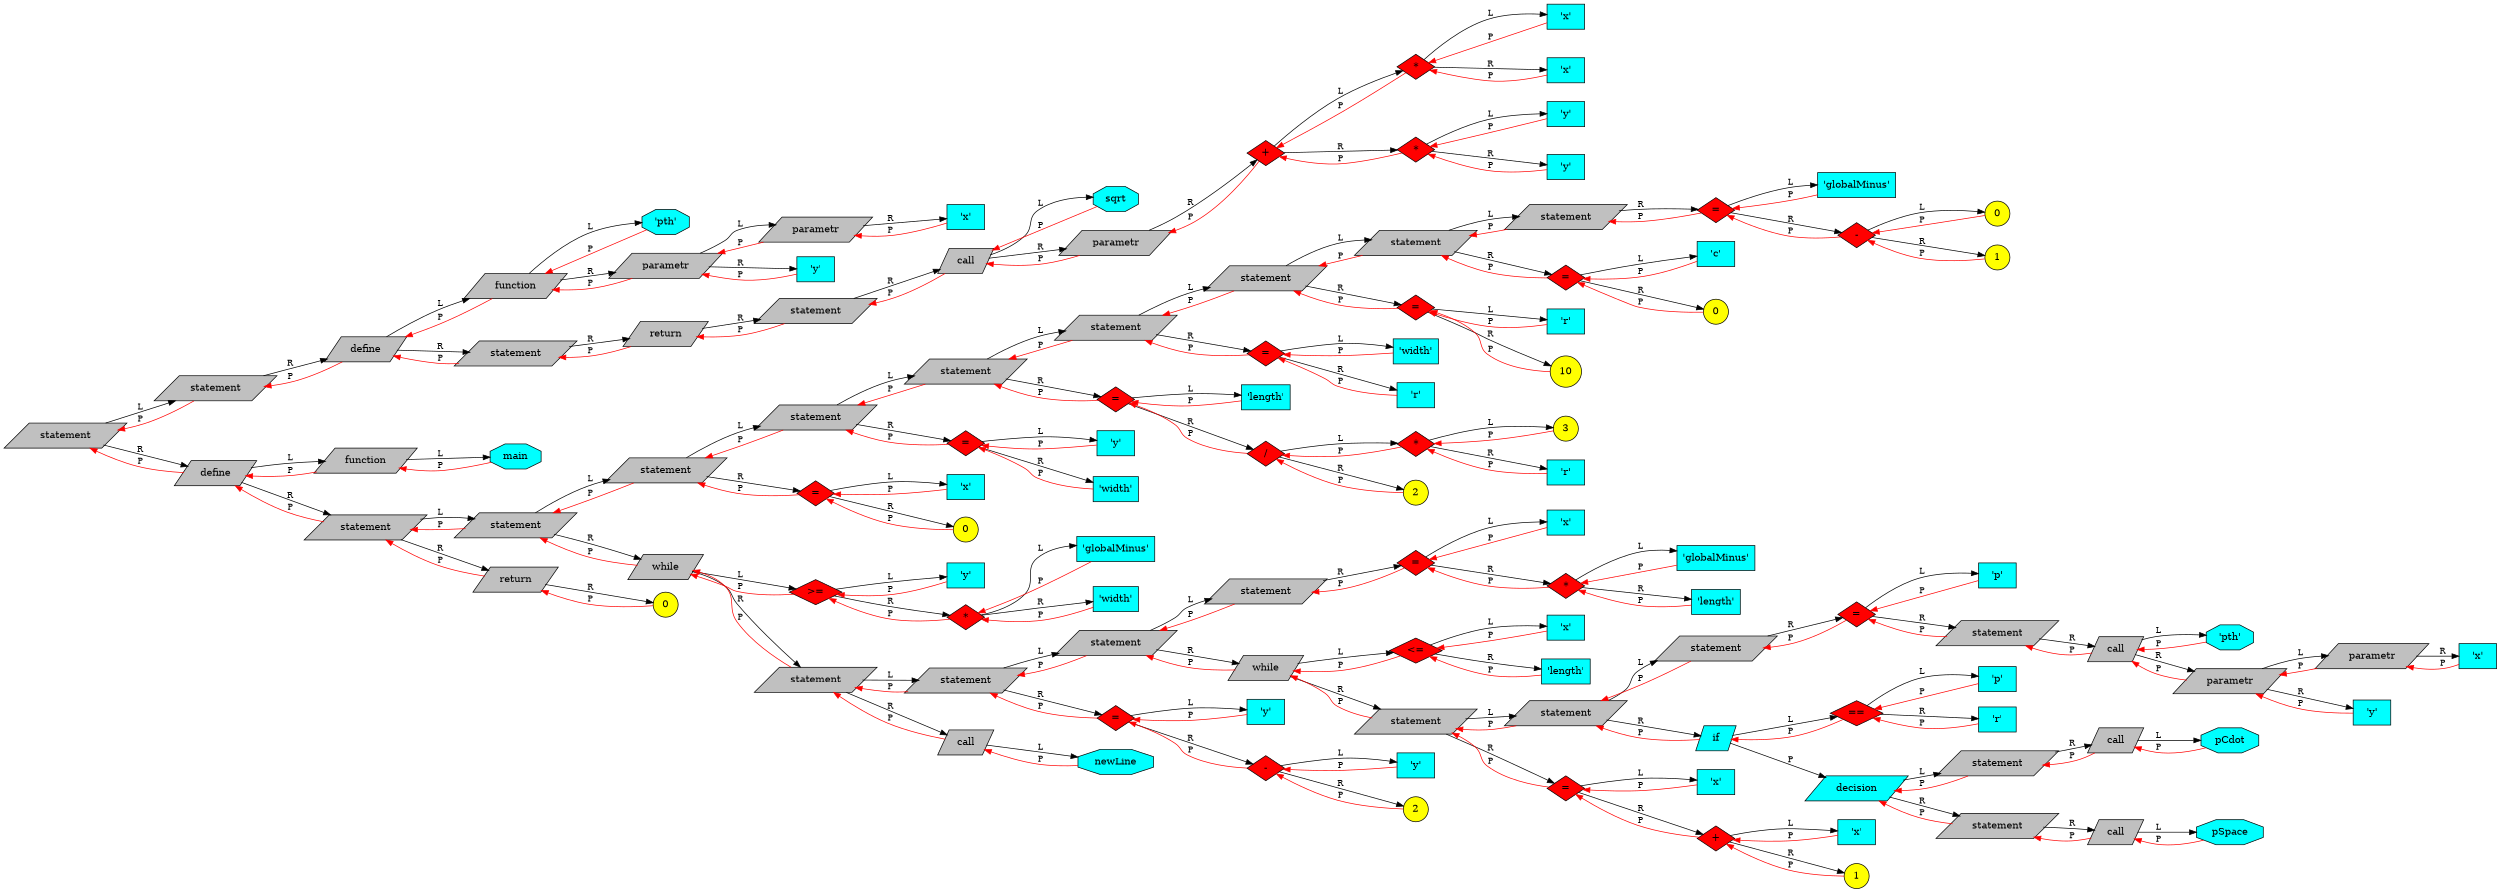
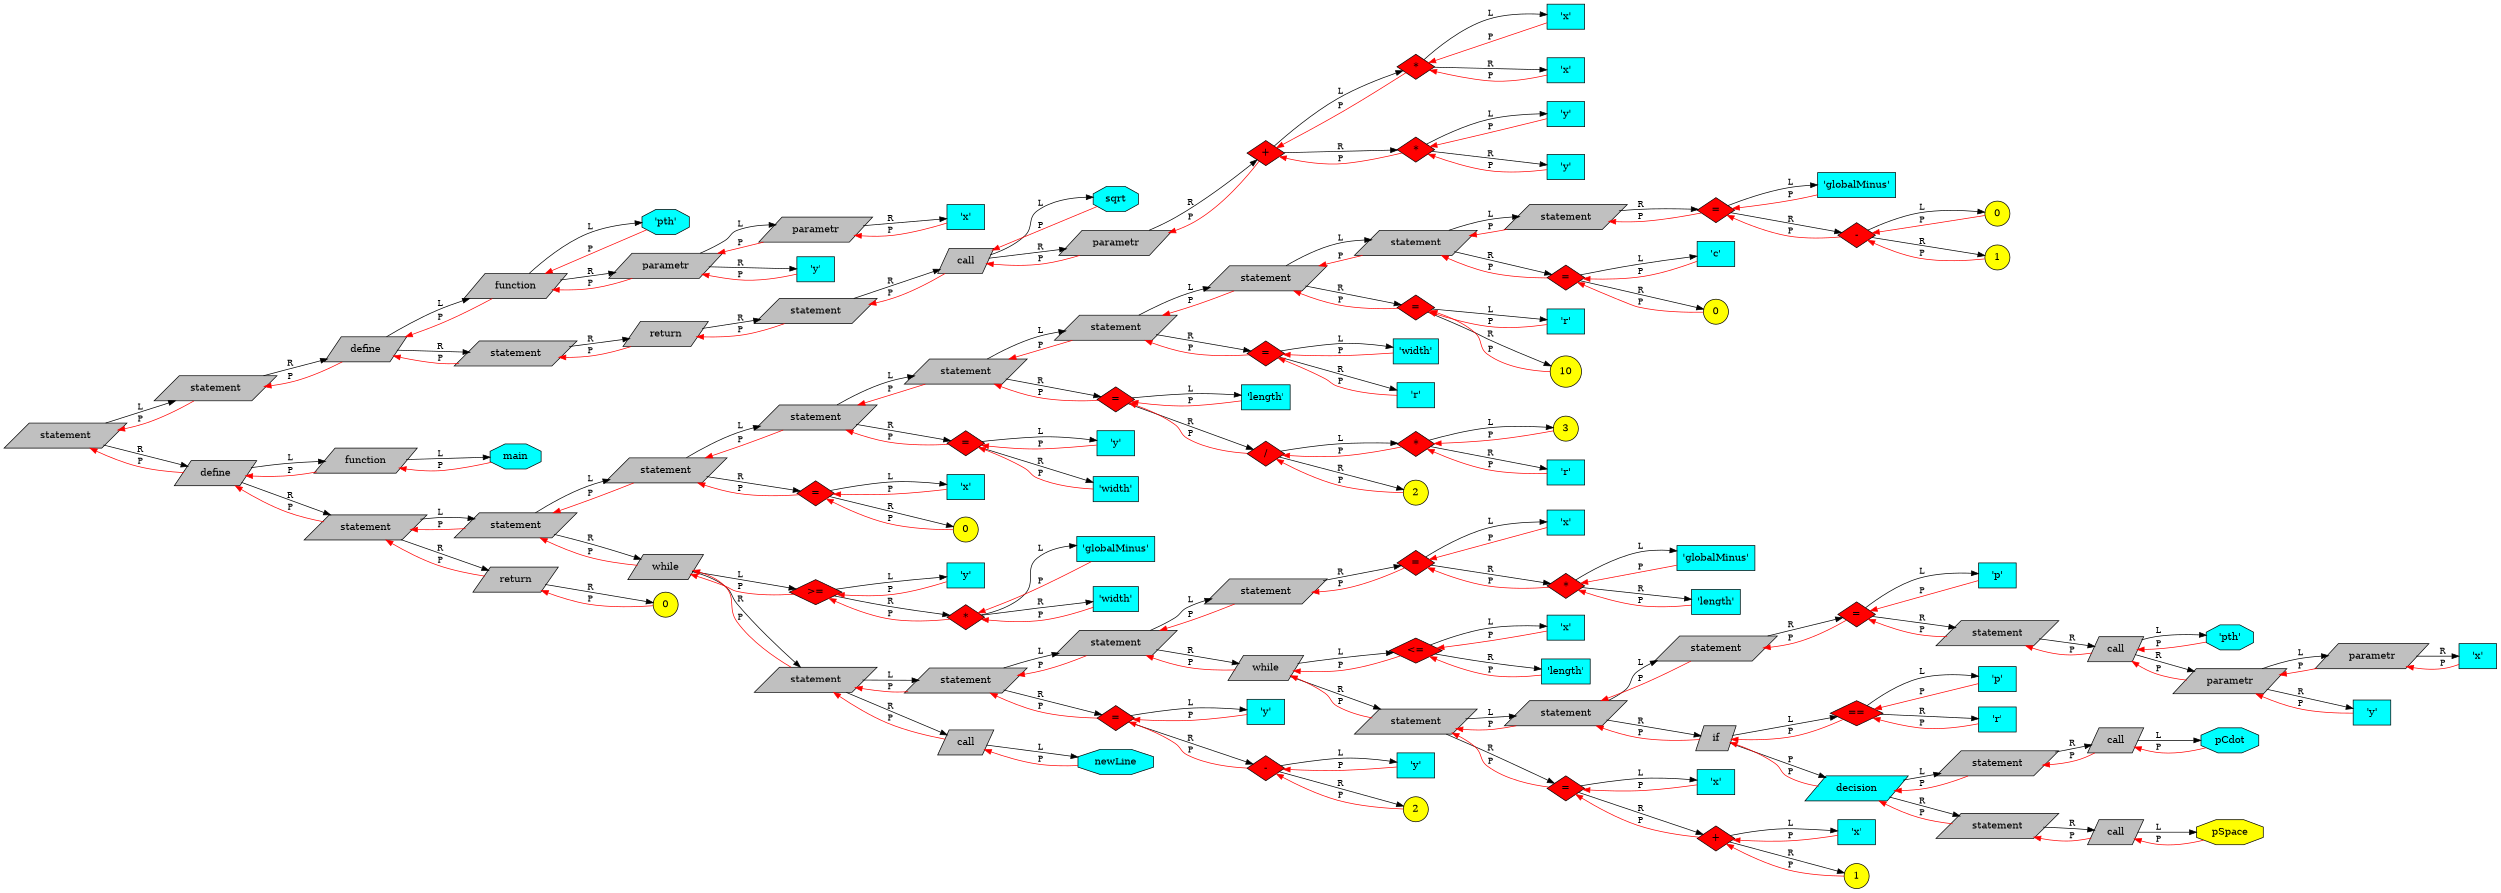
(1716, 738) -> (1716, 738)
none -> (1778, 766)
(2230, 832) -> (2230, 832)
